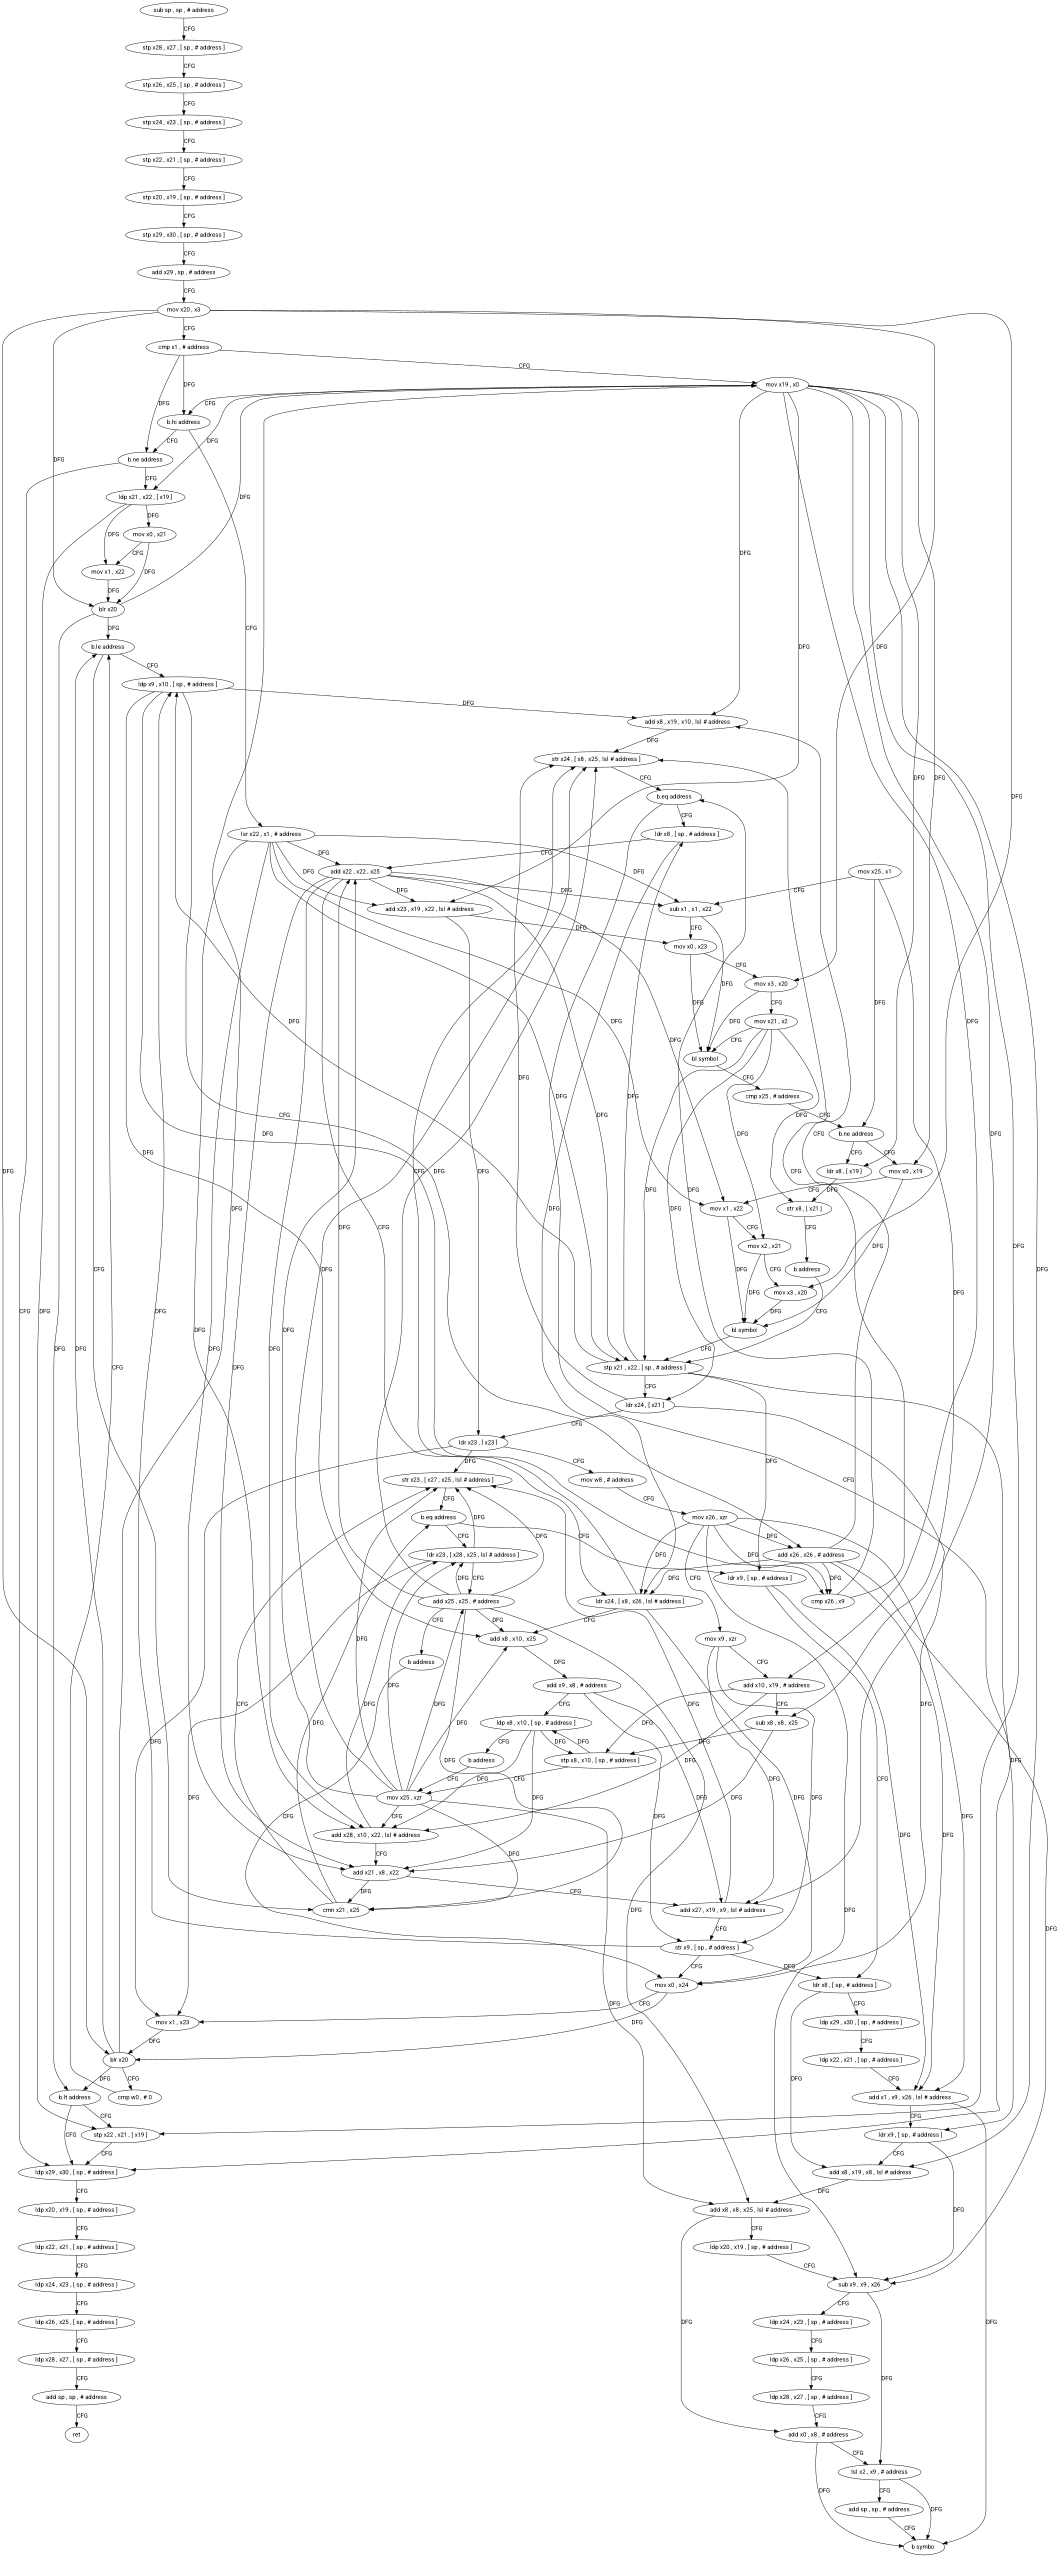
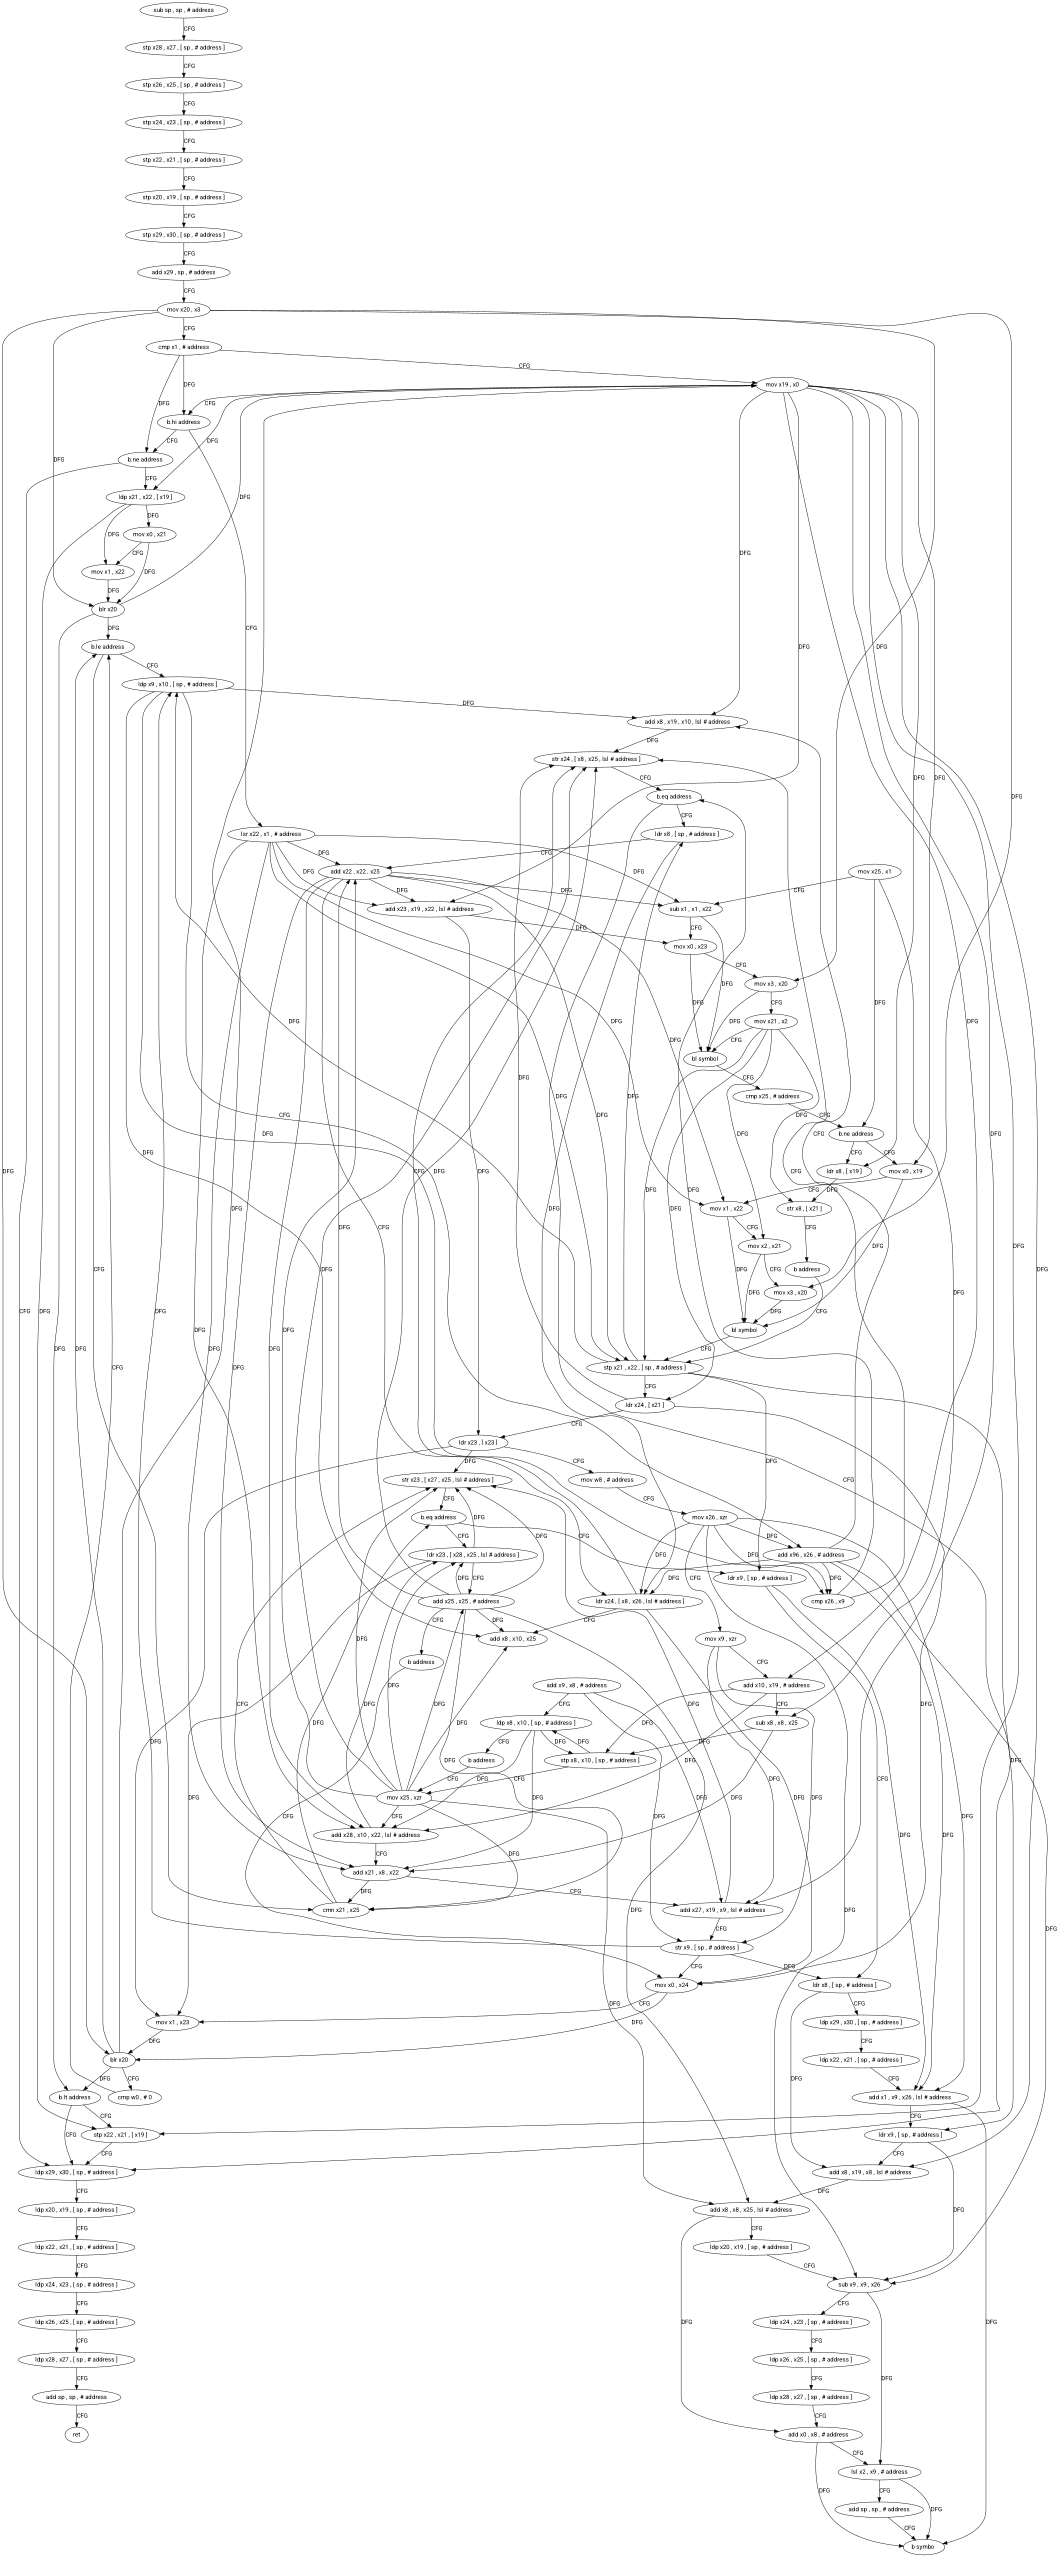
(811, 1555) -> (811, 1555)
(543, 1661) -> none
